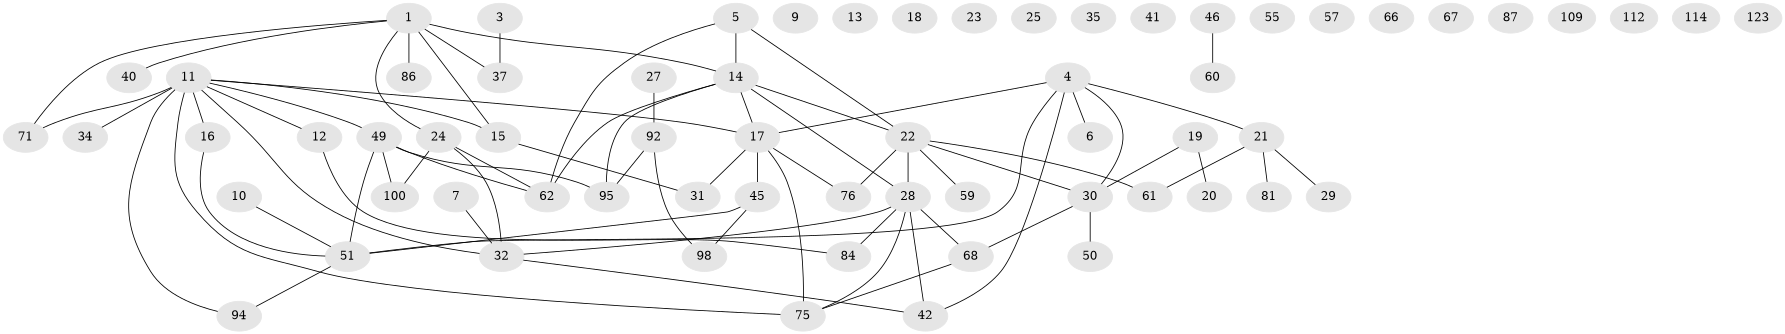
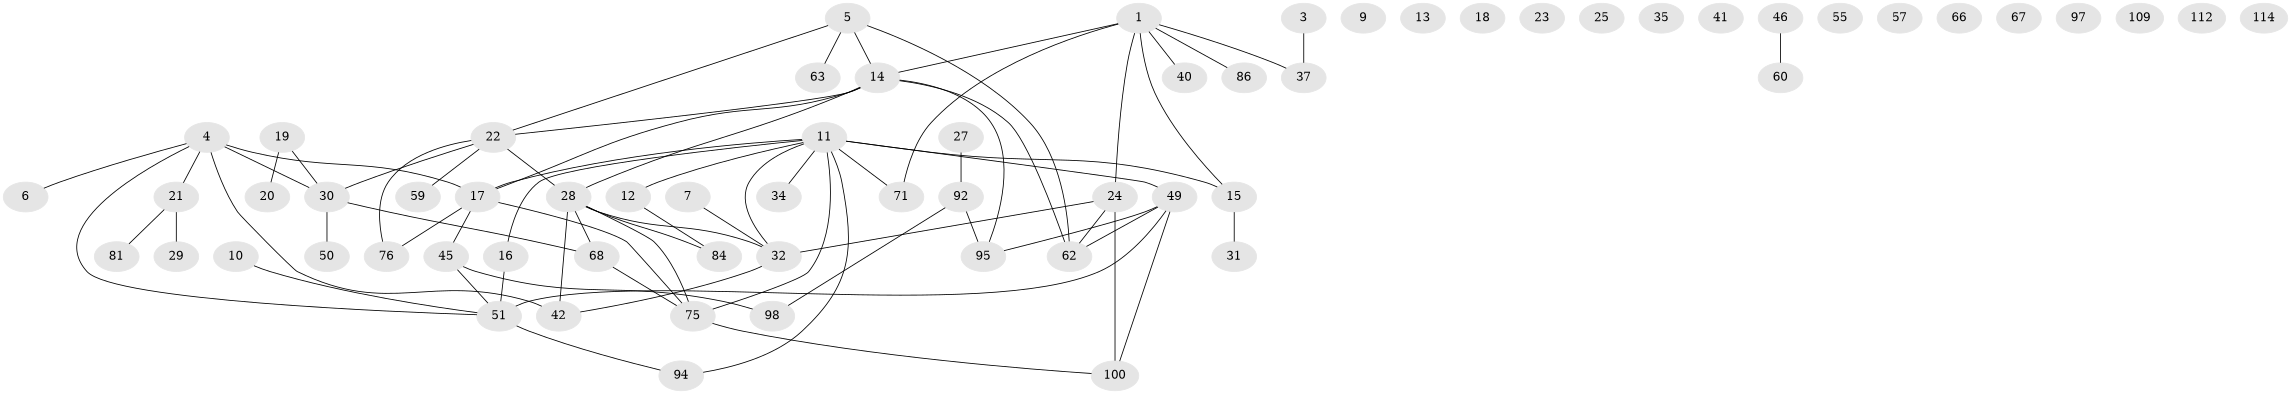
(1511, 18) -> (2079, 18)
(1758, 18) -> none
none -> (818, 78)
(728, 167) -> none
(1150, 197) -> none
none -> (901, 356)
